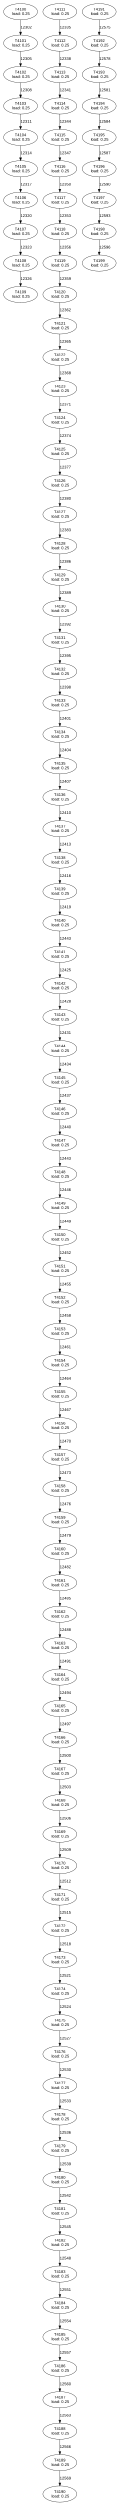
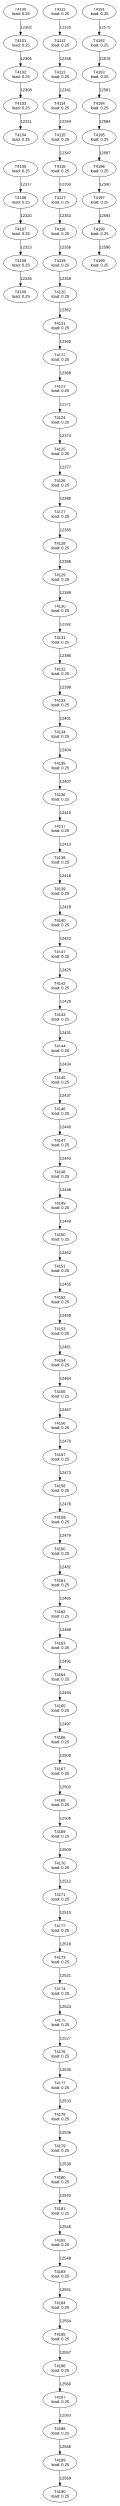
(21, 152) -> none
(66, 939) -> (66, 939)
